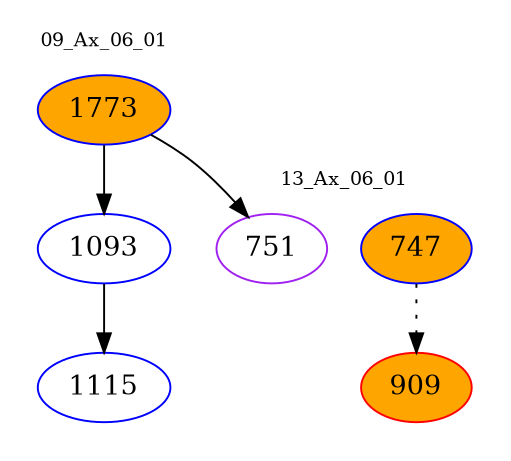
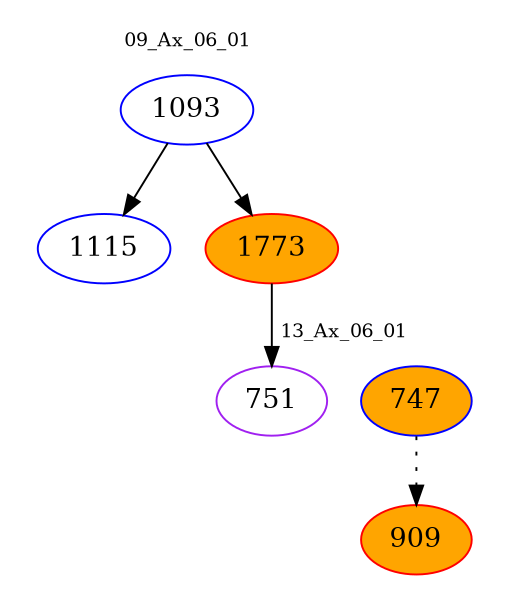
(104, 110) -> (272, 249)
(104, 170) -> (224, 171)
